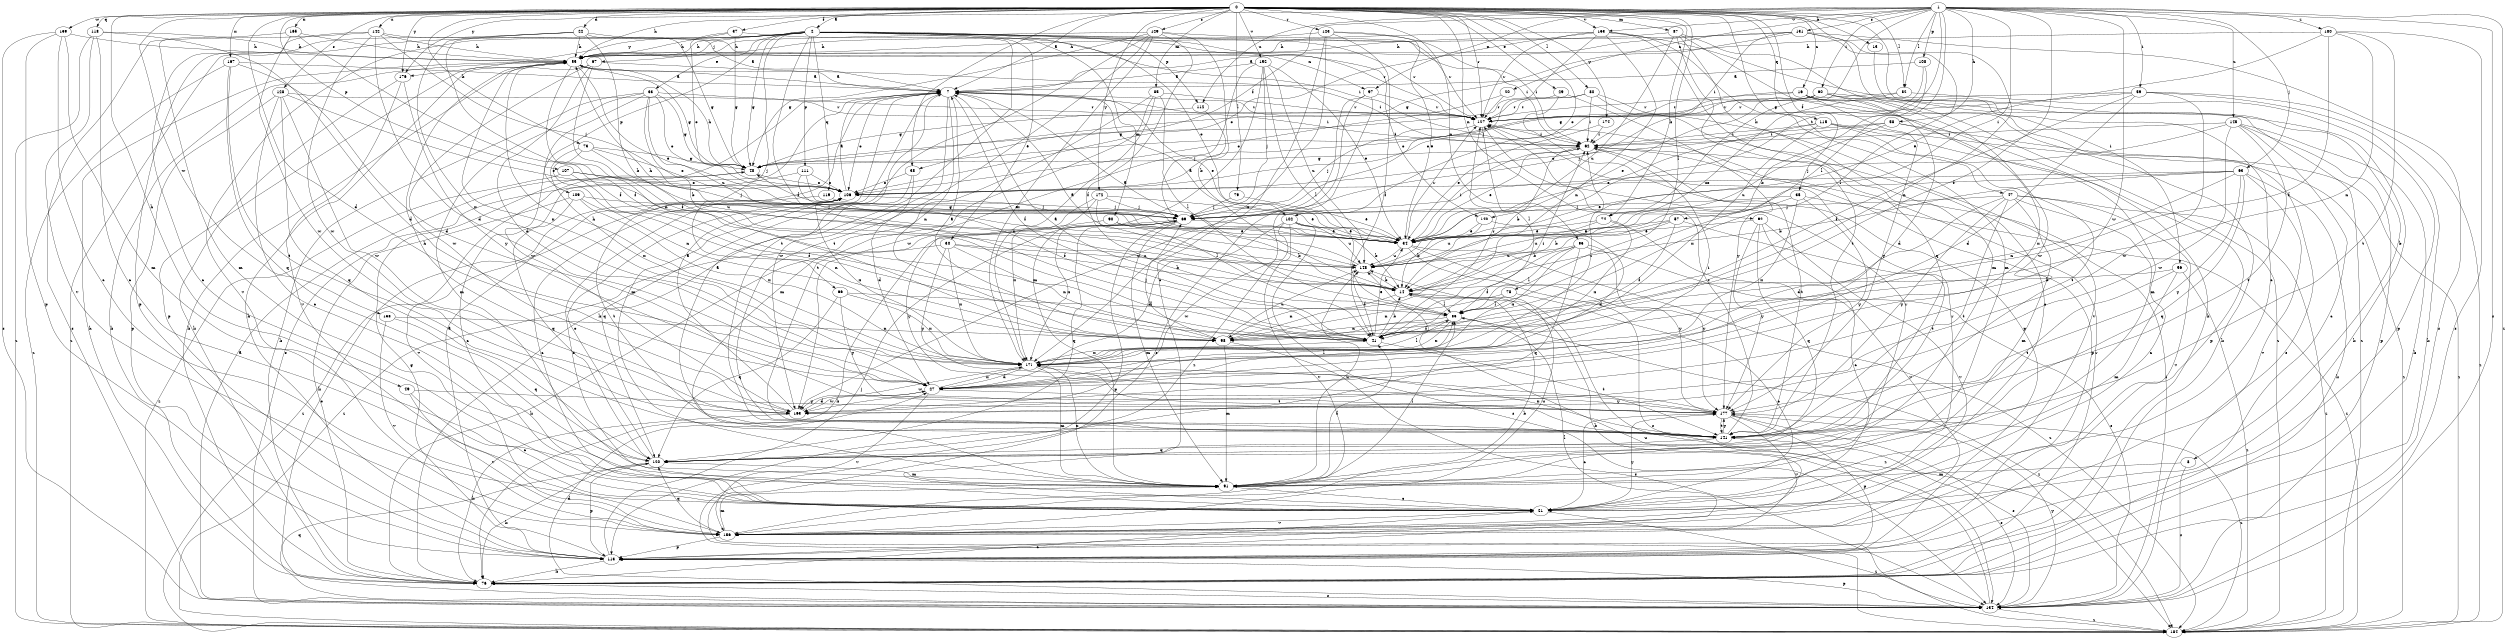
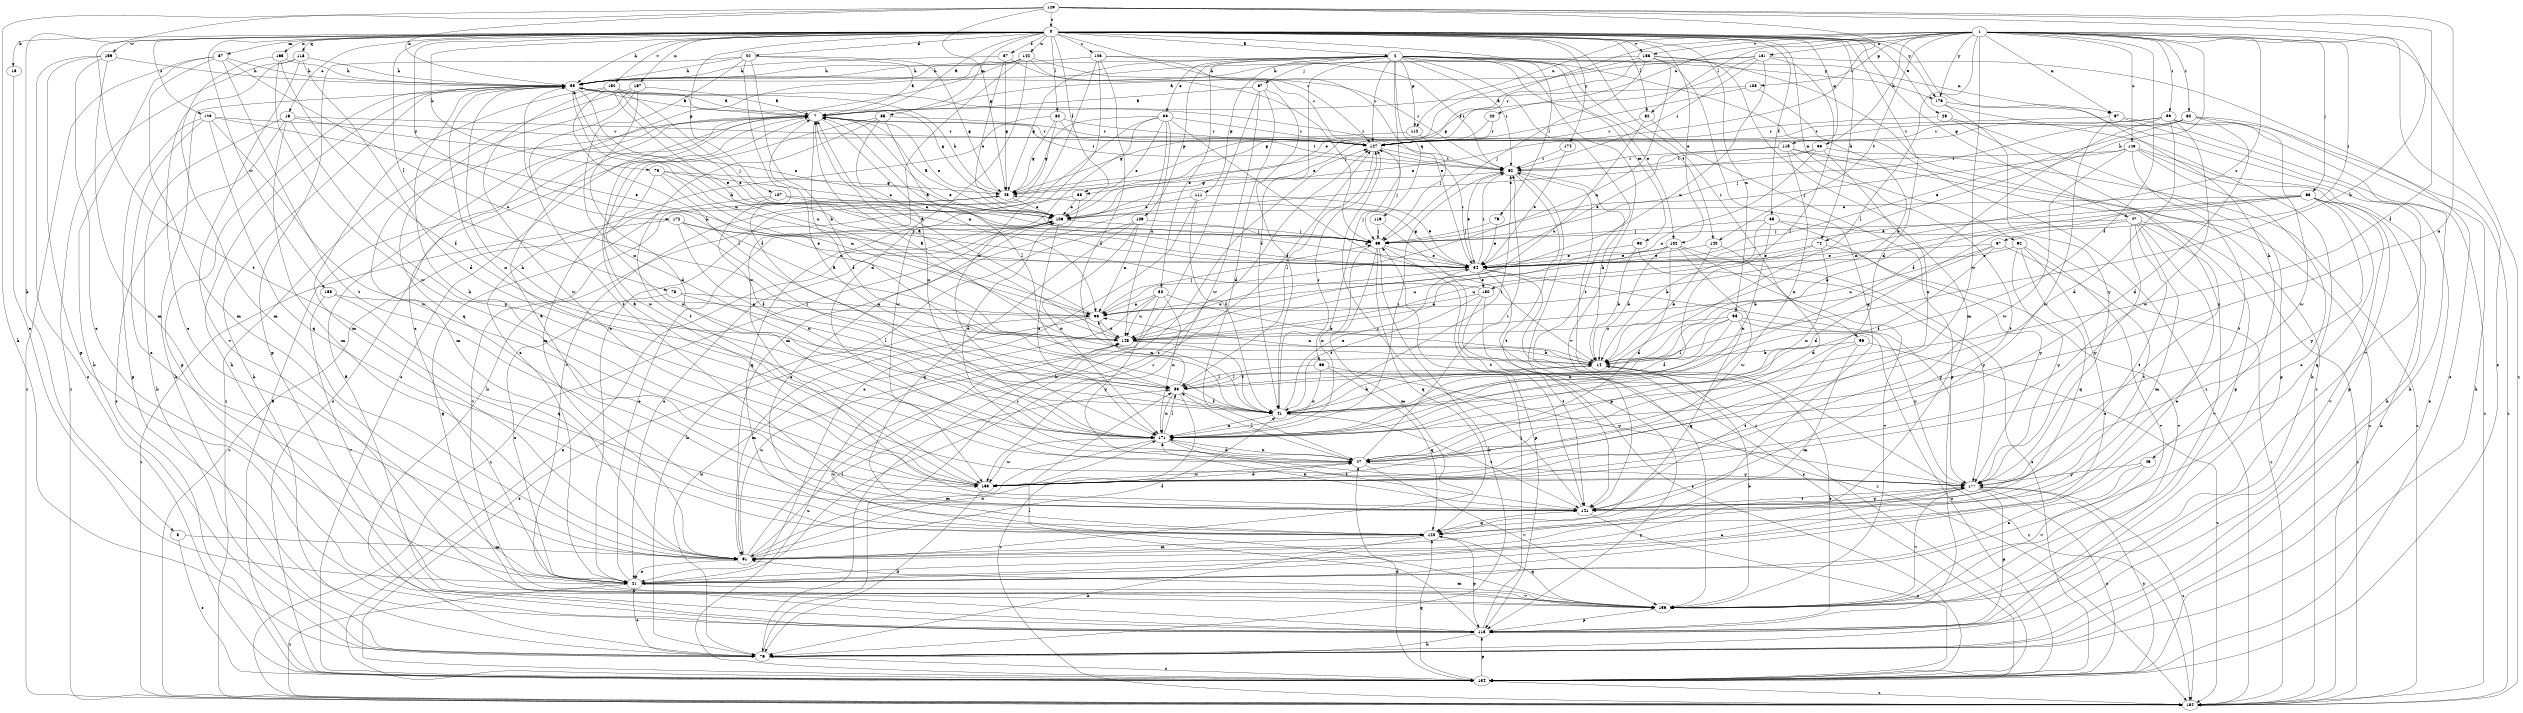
(1197, 19) -> (1051, 18)
(1873, 158) -> (1481, 280)
